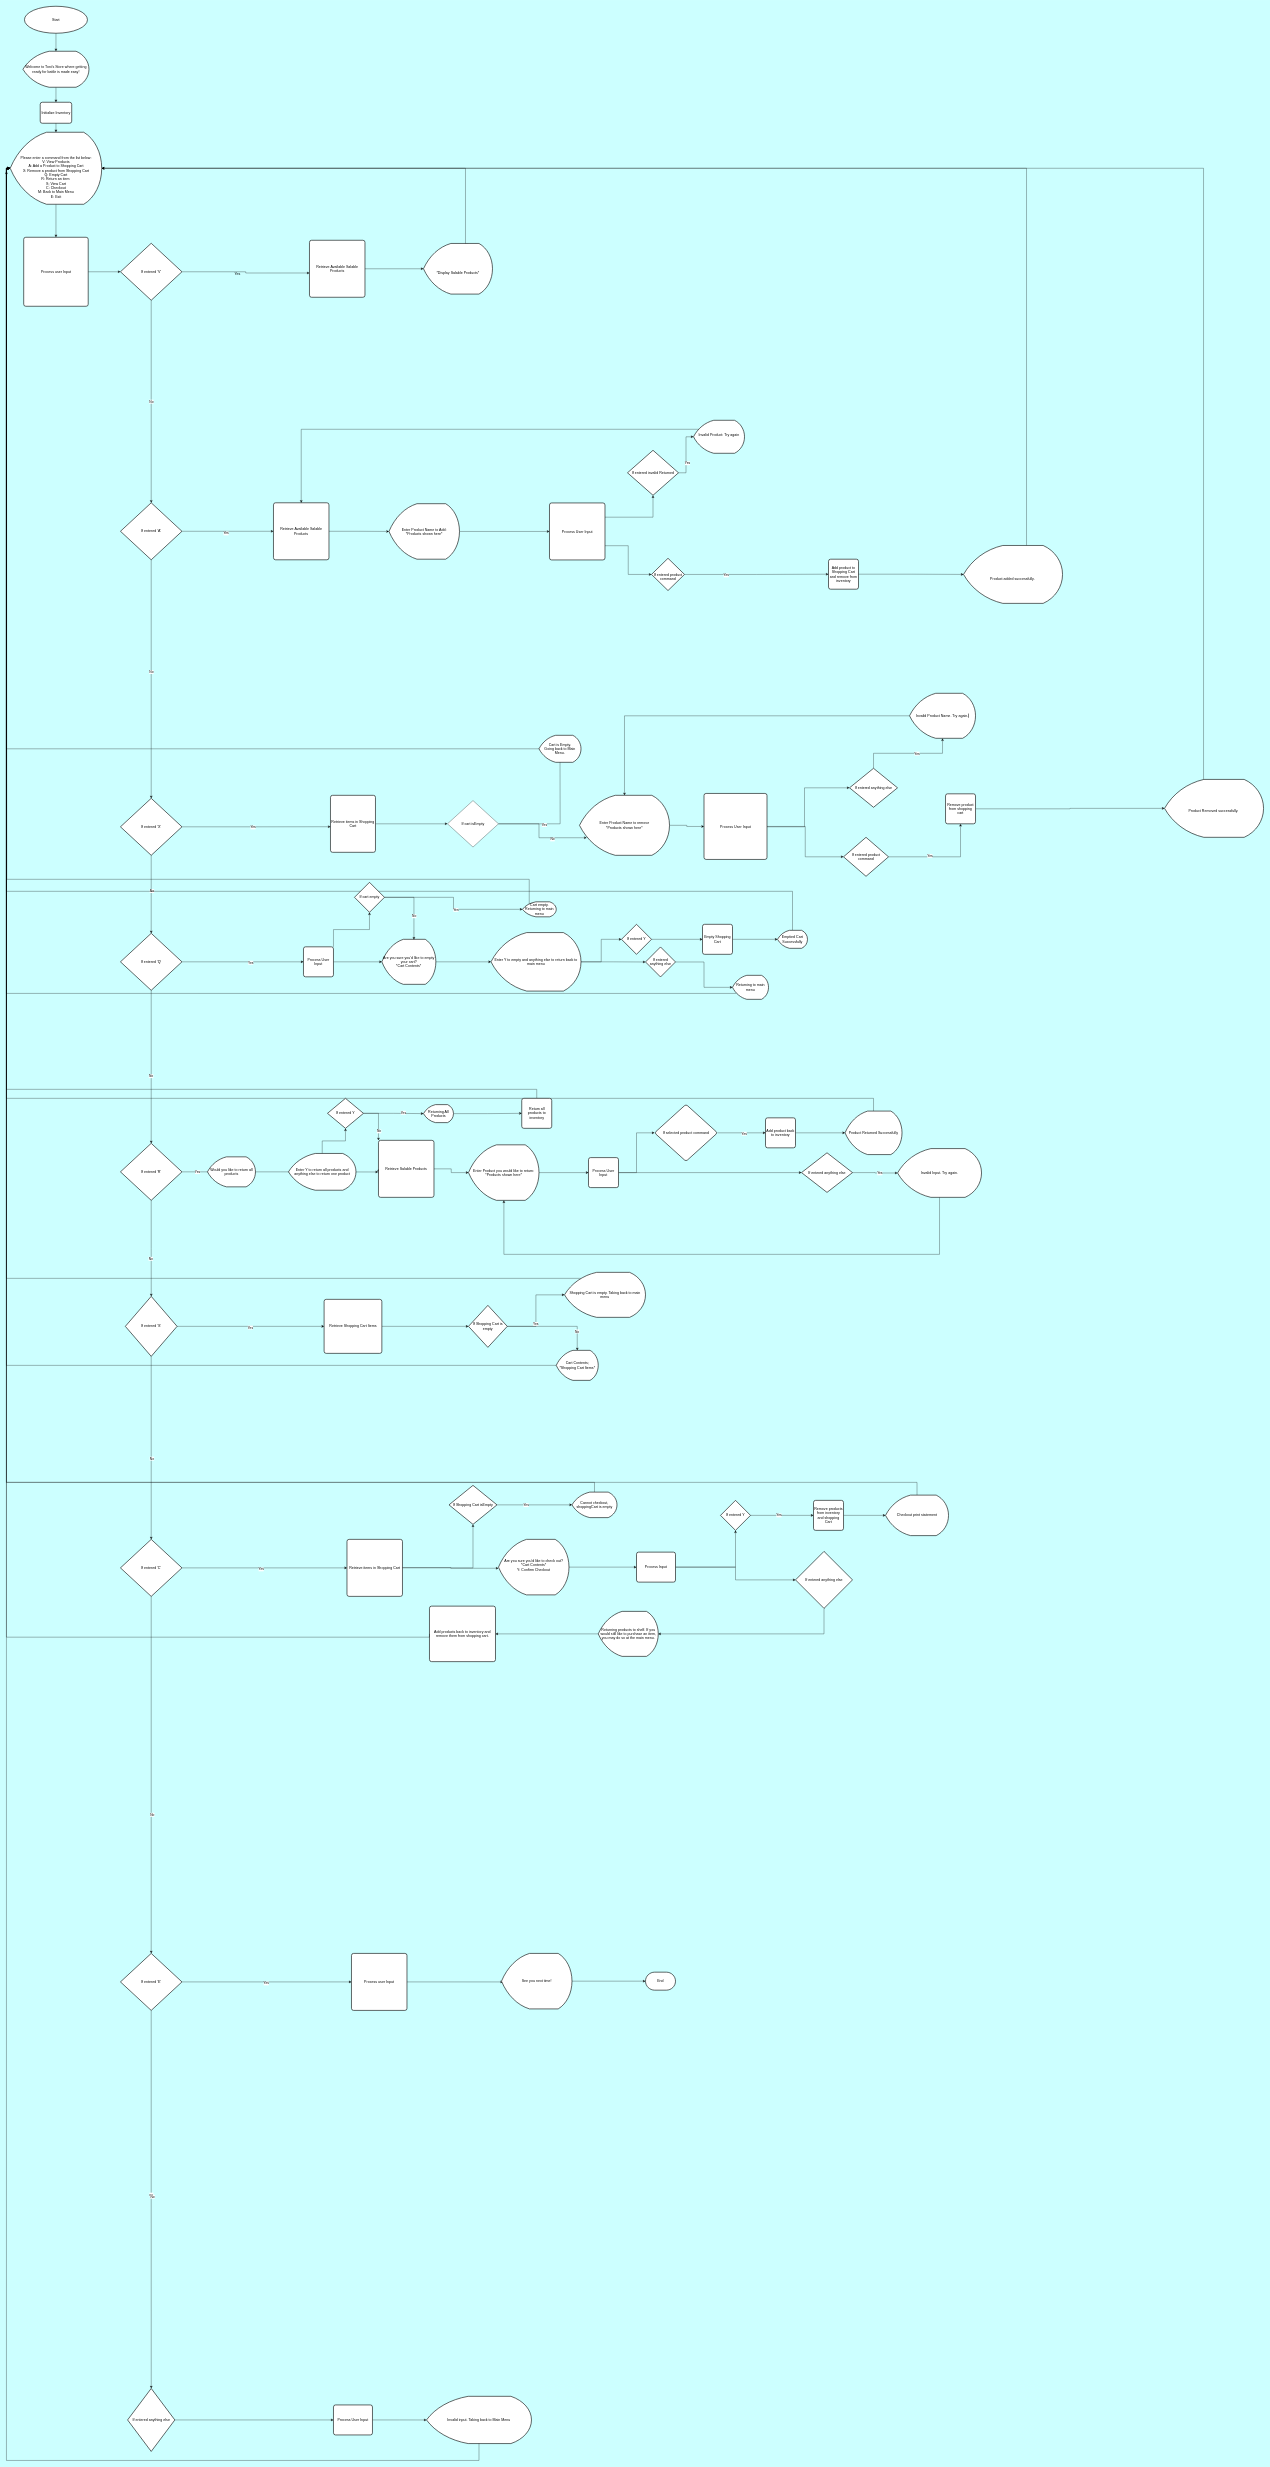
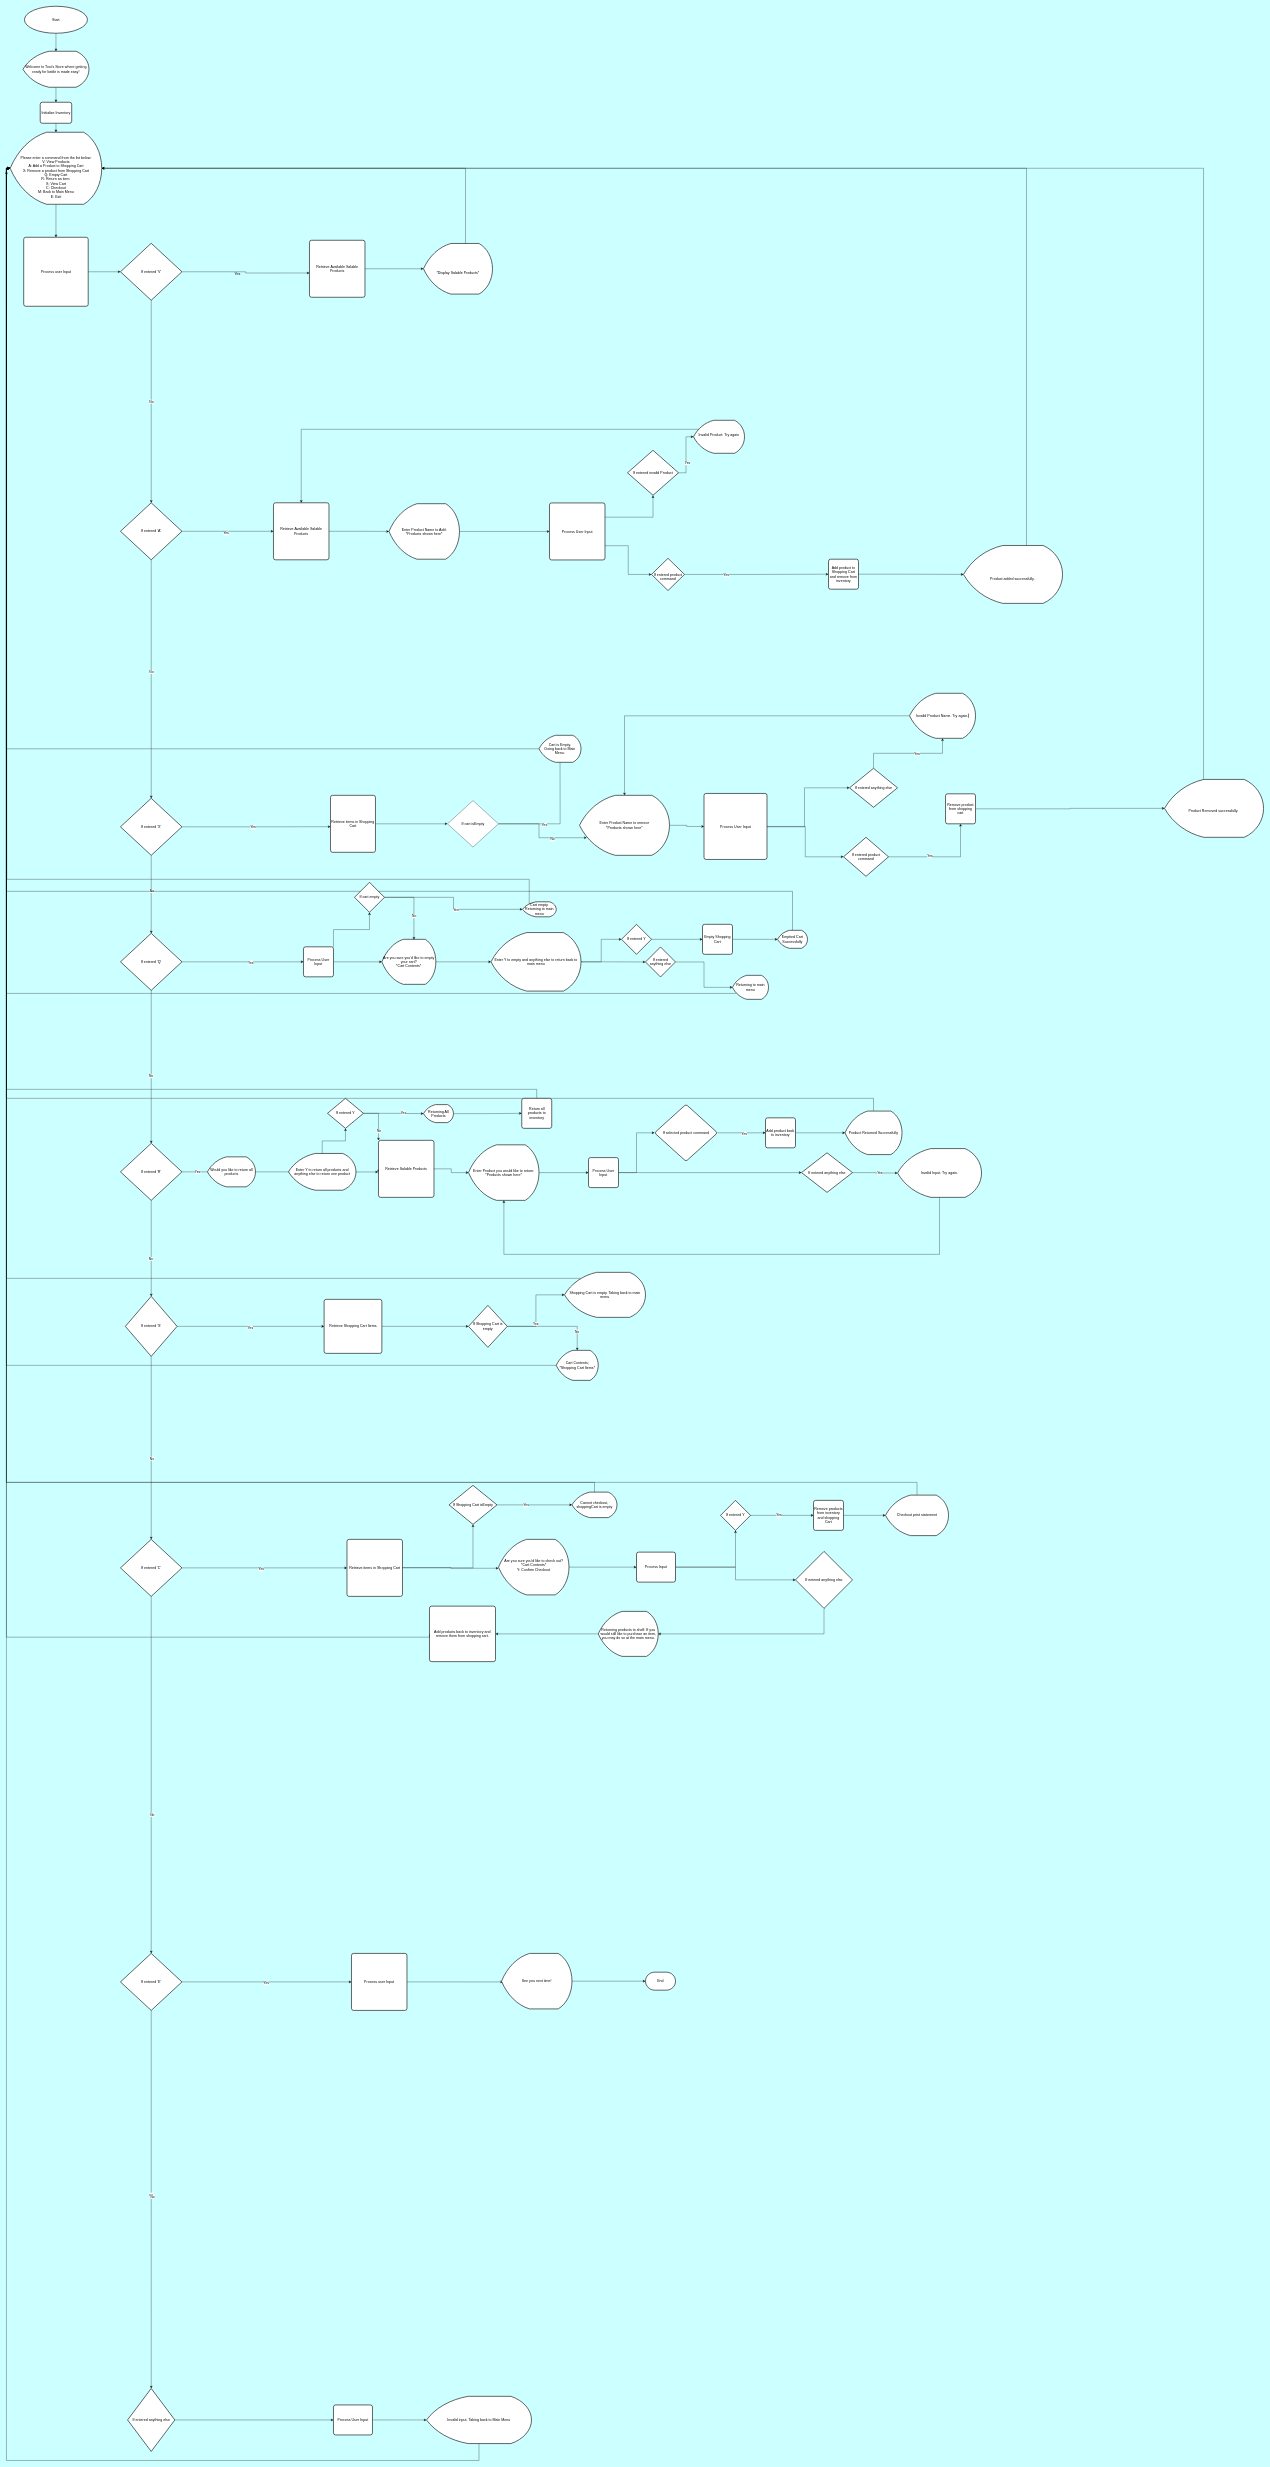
(653, 473) -> (653, 473)
